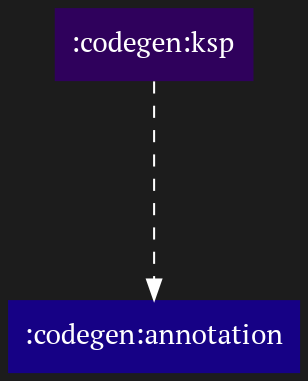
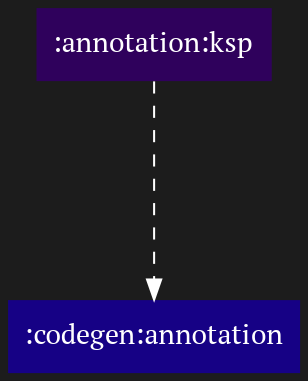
(154, 45) -> (154, 45)
